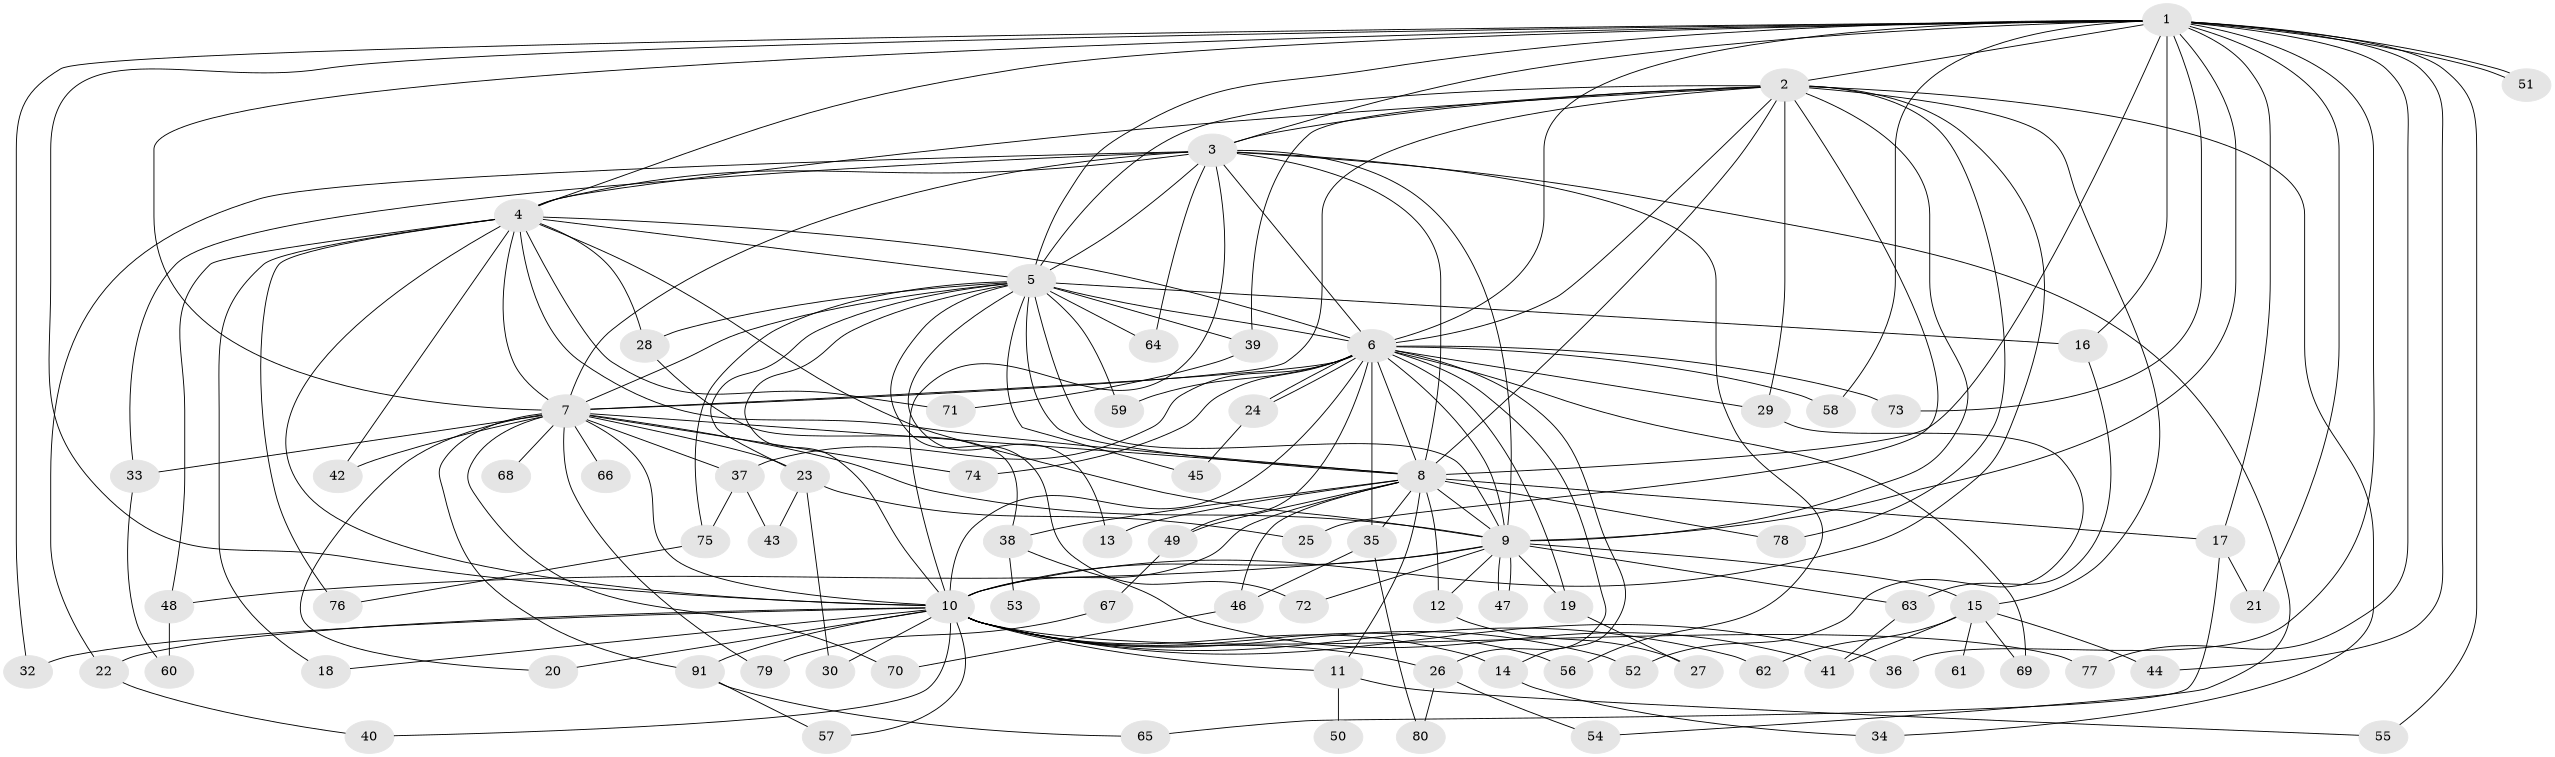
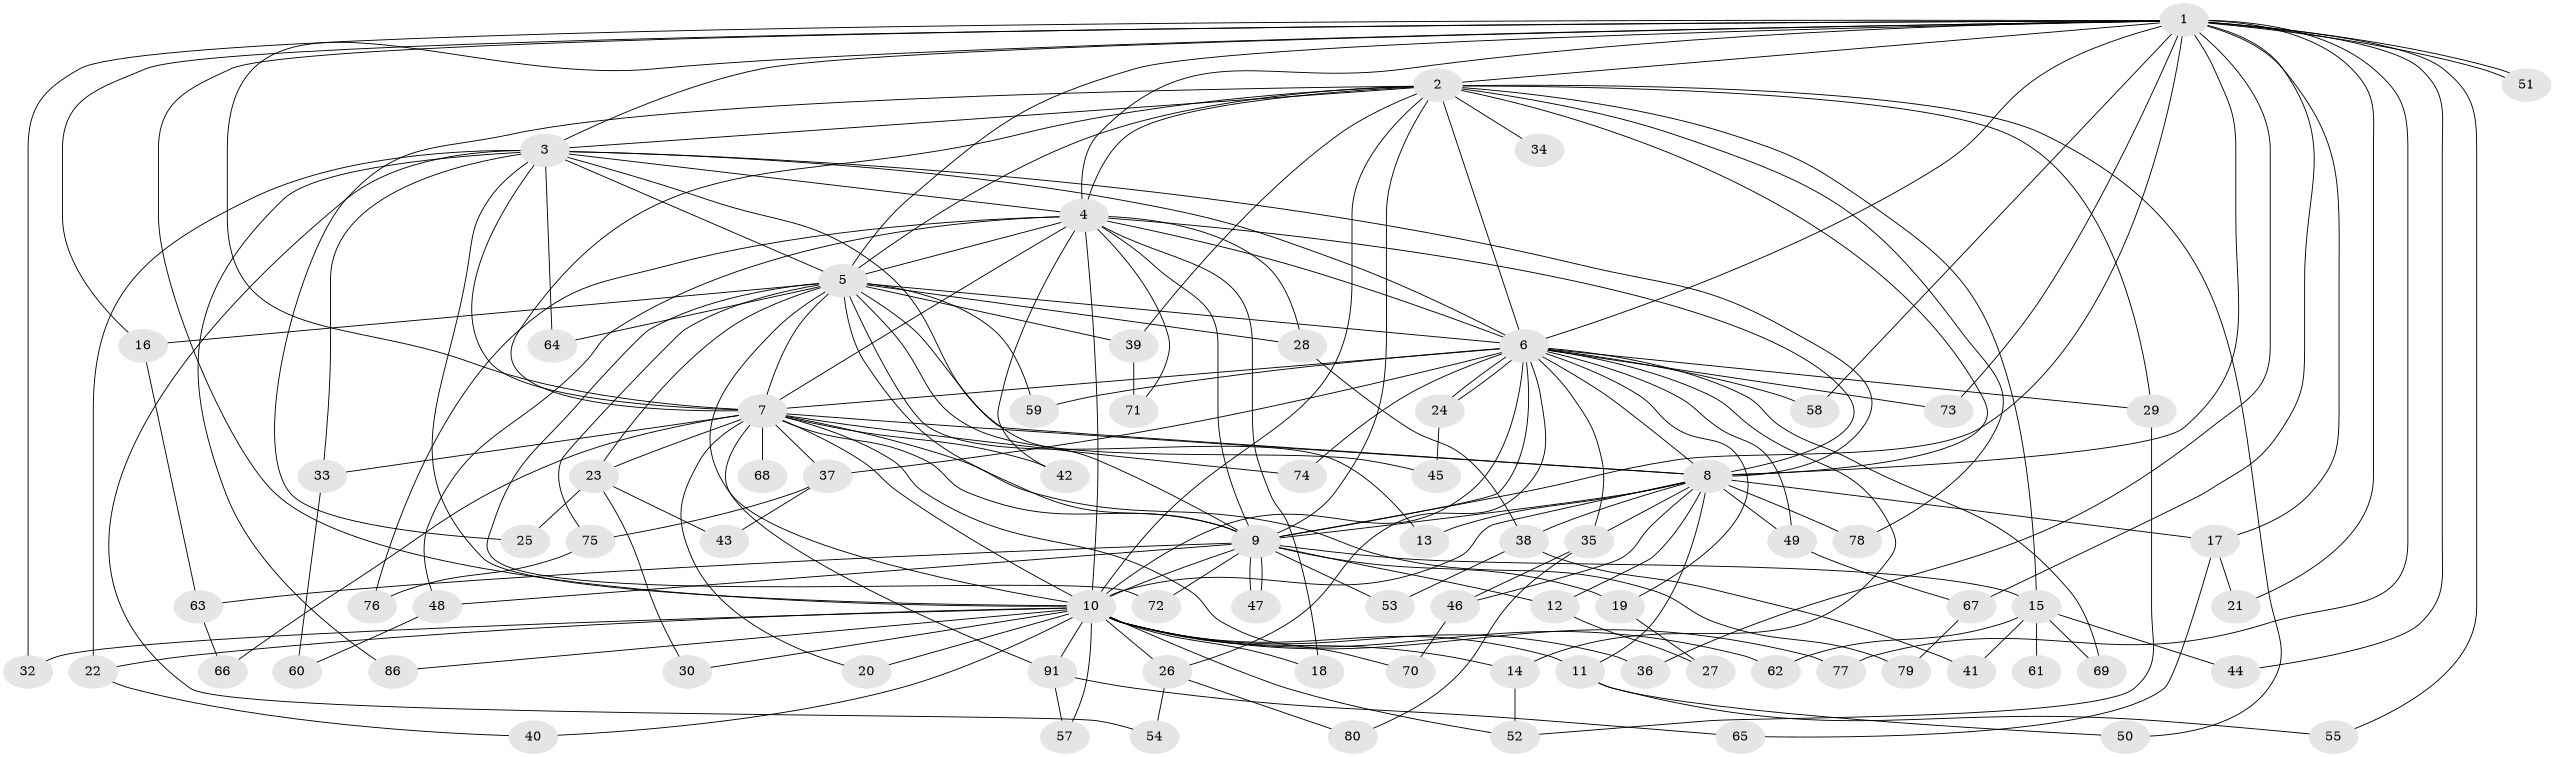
none -> (2123, 184)
none -> (2304, 373)
none -> (1323, 574)
(1861, 646) -> (209, 634)
(1568, 672) -> (393, 672)
(1704, 722) -> (1515, 705)
